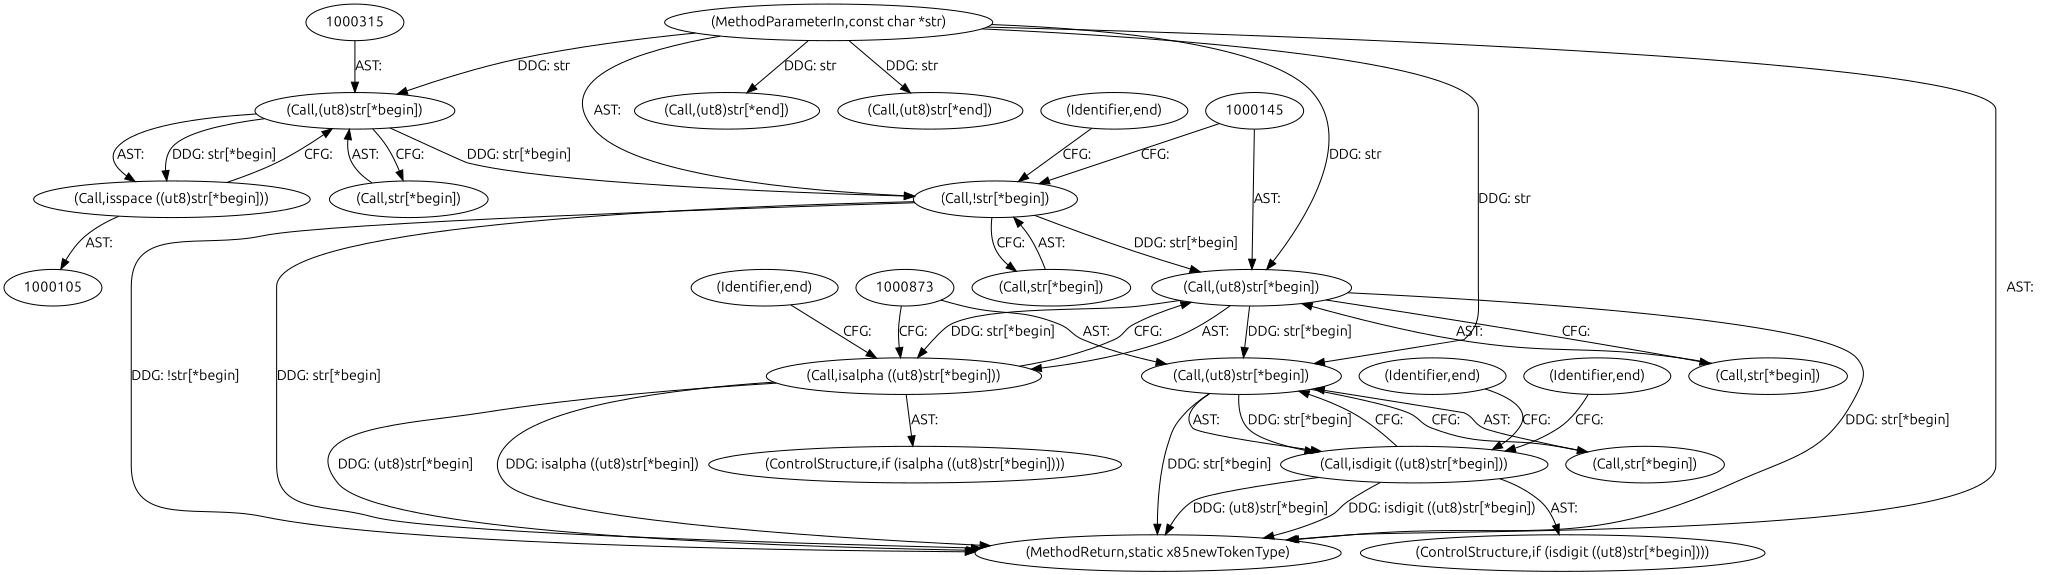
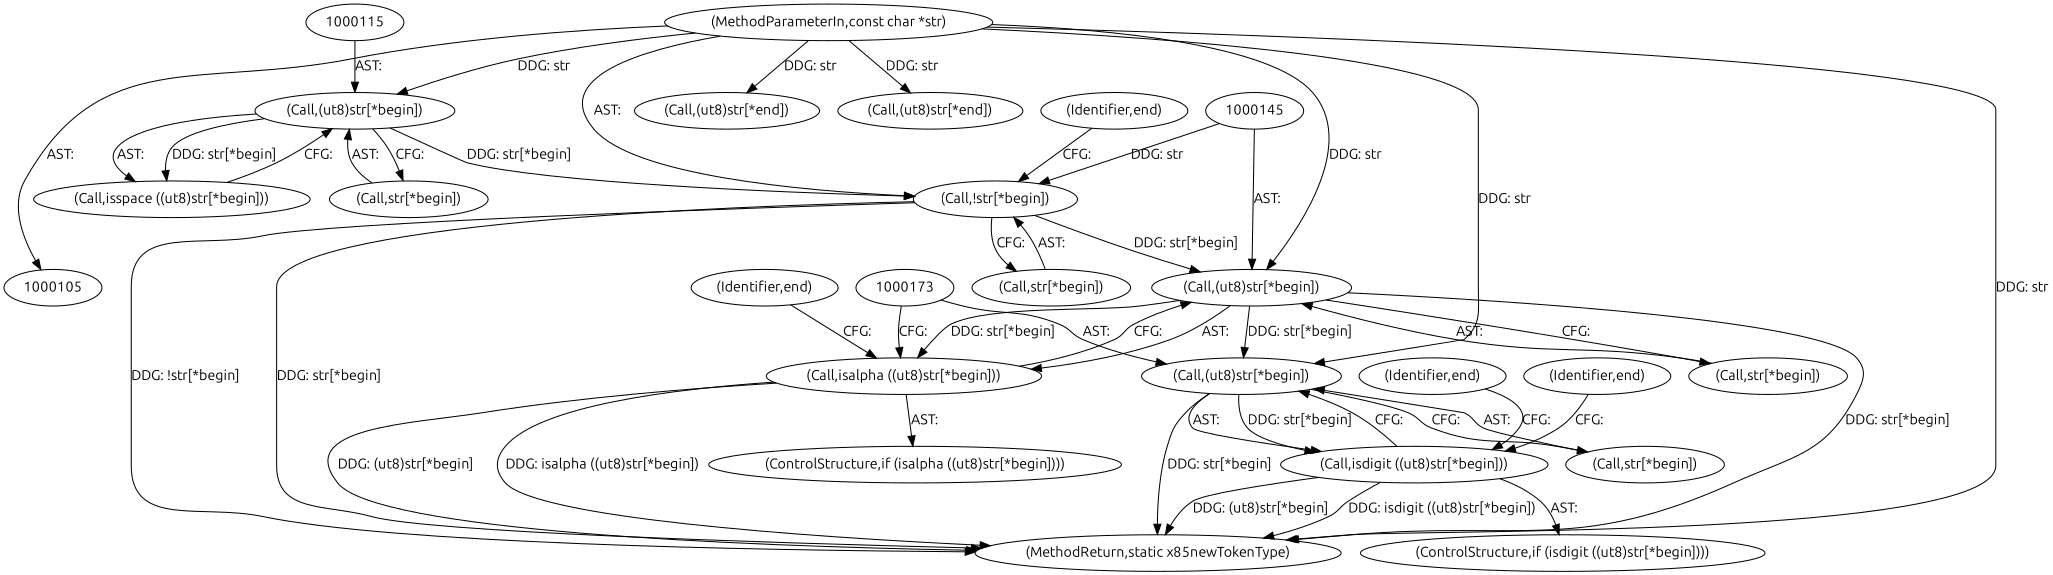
(355, 22) -> (355, 22)
(1157, 155) -> (1157, 155)
(88, 234) -> (285, 68)
(905, 288) -> (905, 288)
(2022, 288) -> (2022, 288)
